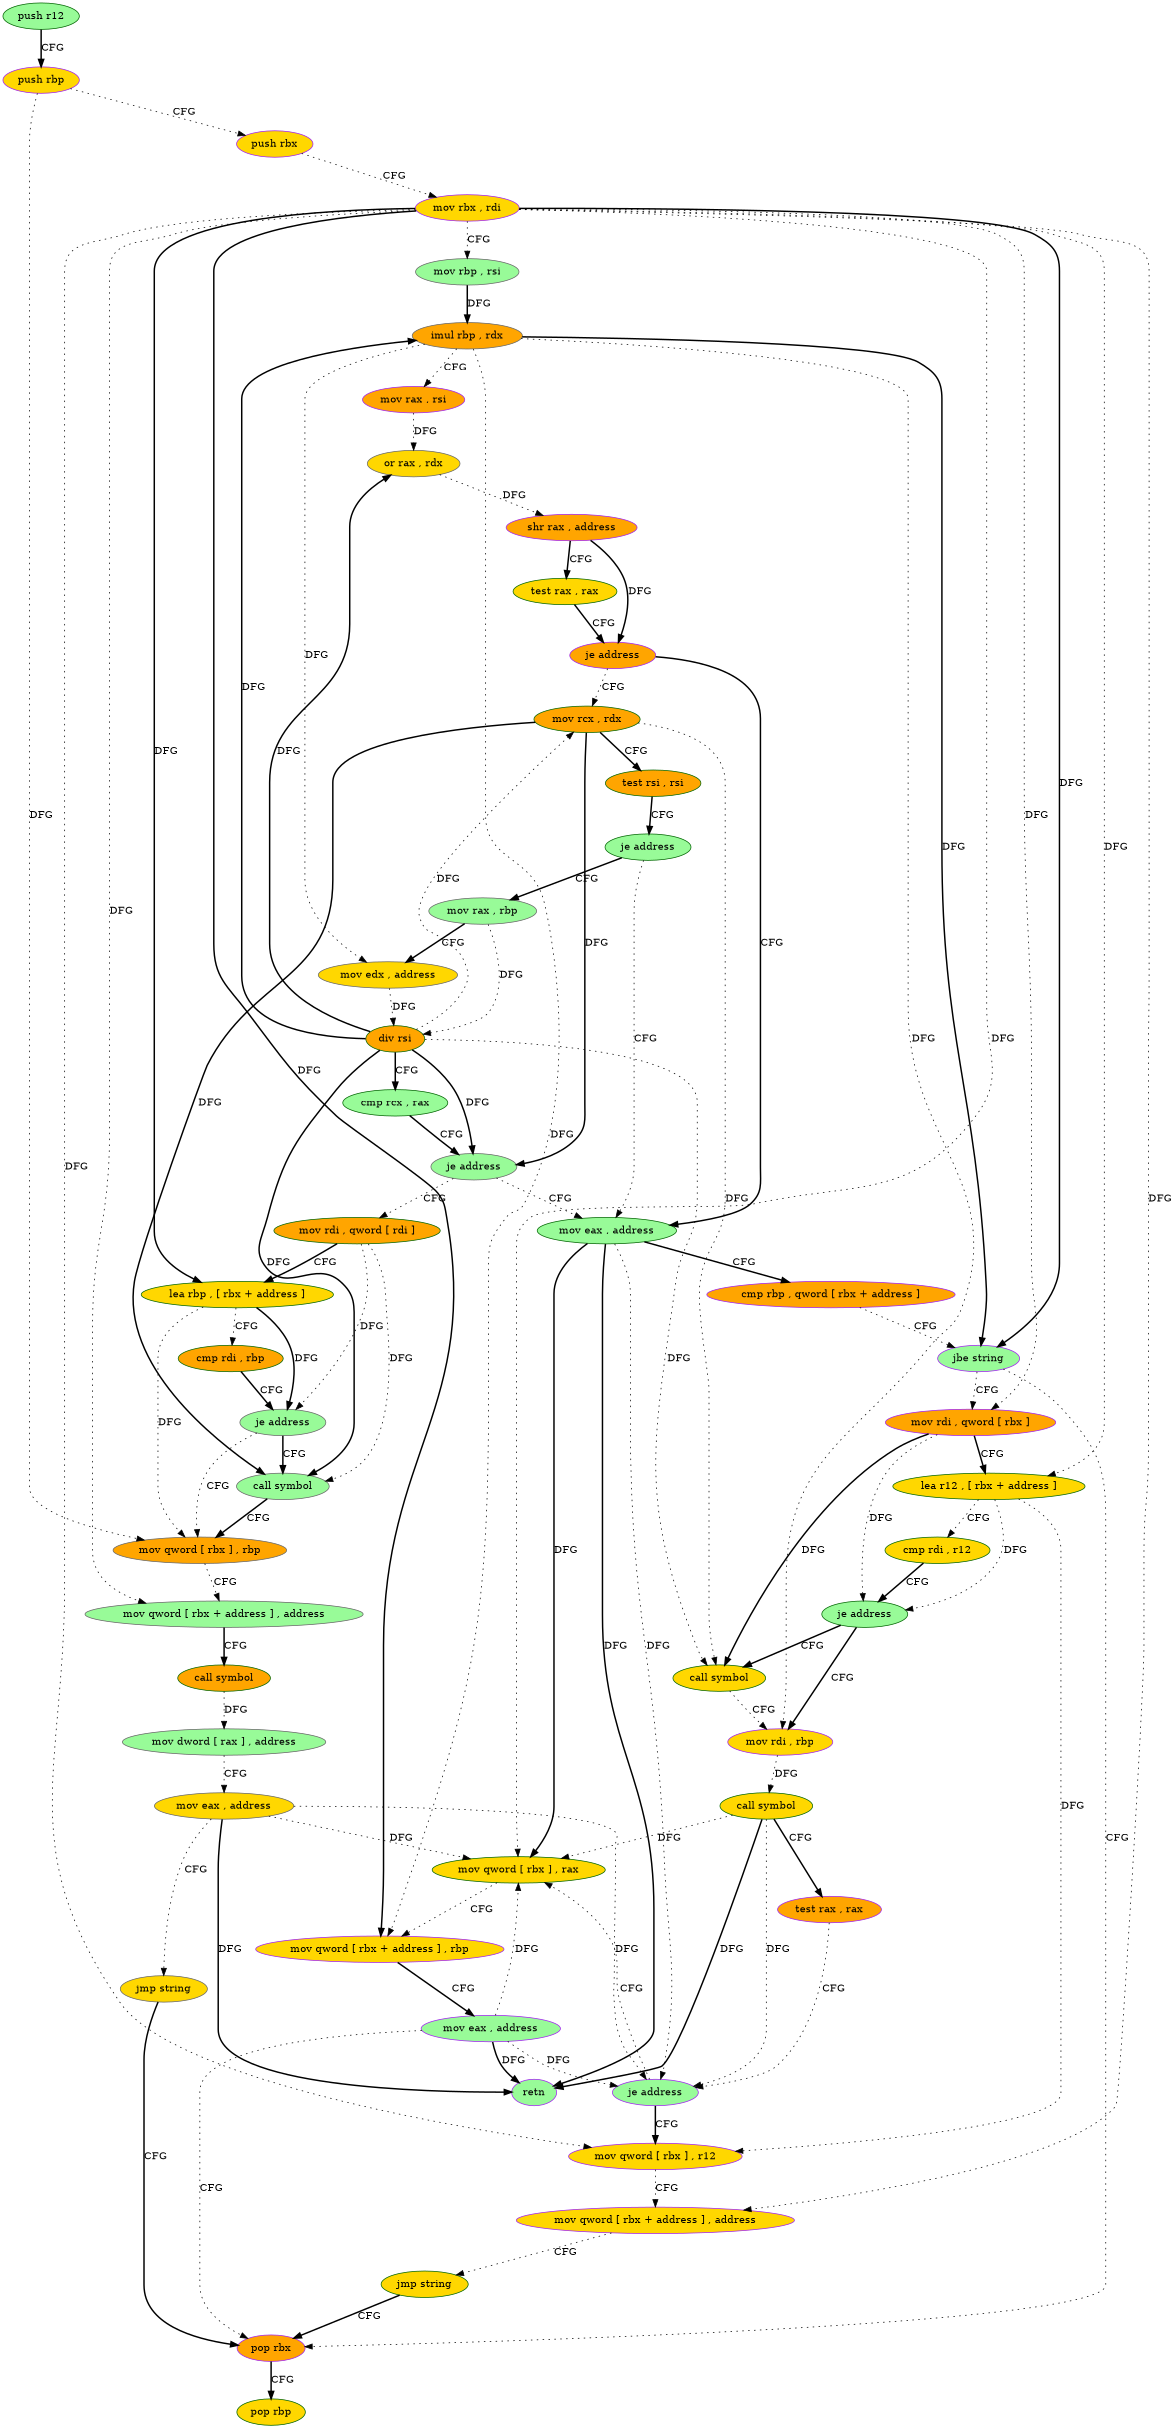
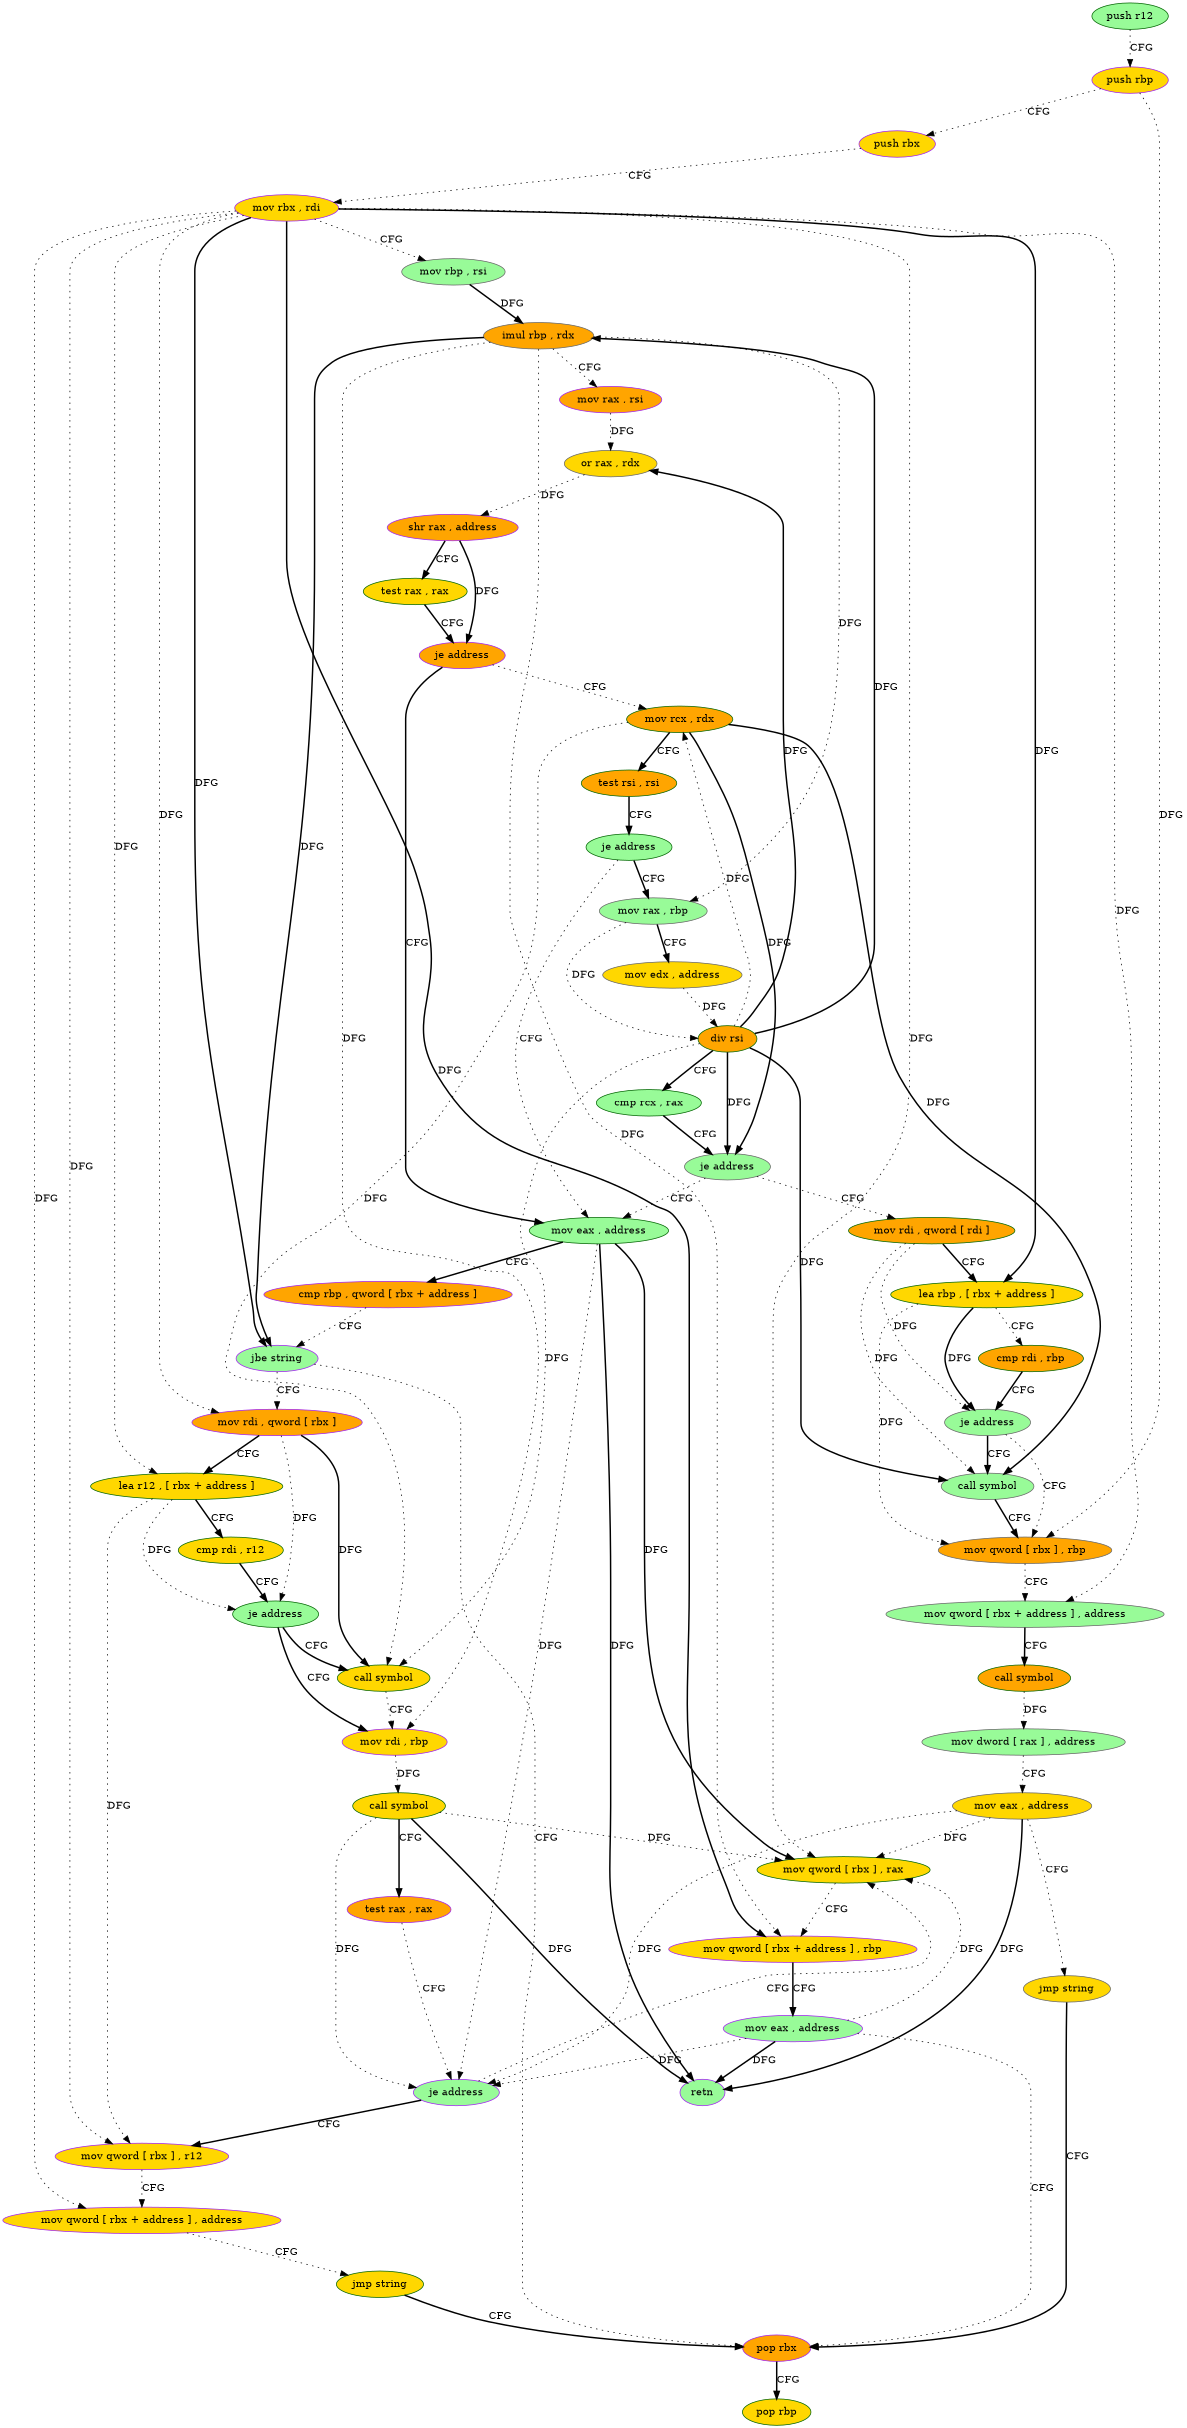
(41, 44) -> (1130, 44)
(305, 621) -> (839, 543)
(965, 1516) -> (207, 1515)
